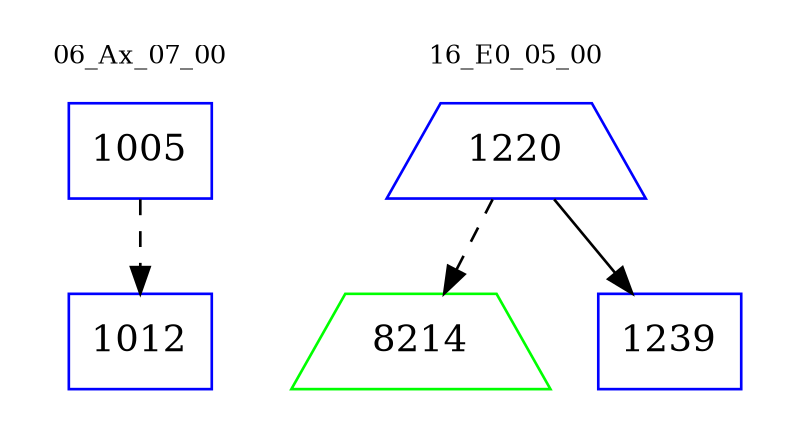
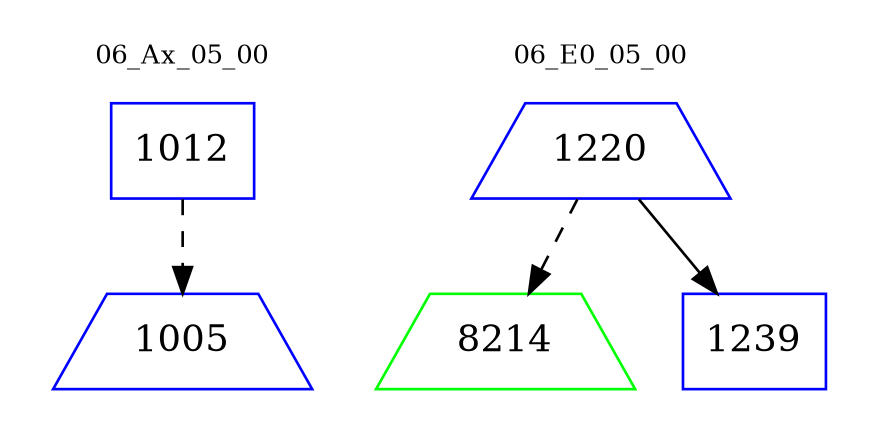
(140, 57) -> (183, 57)
(516, 57) -> (601, 57)
(140, 151) -> (183, 341)
(140, 233) -> (183, 233)
